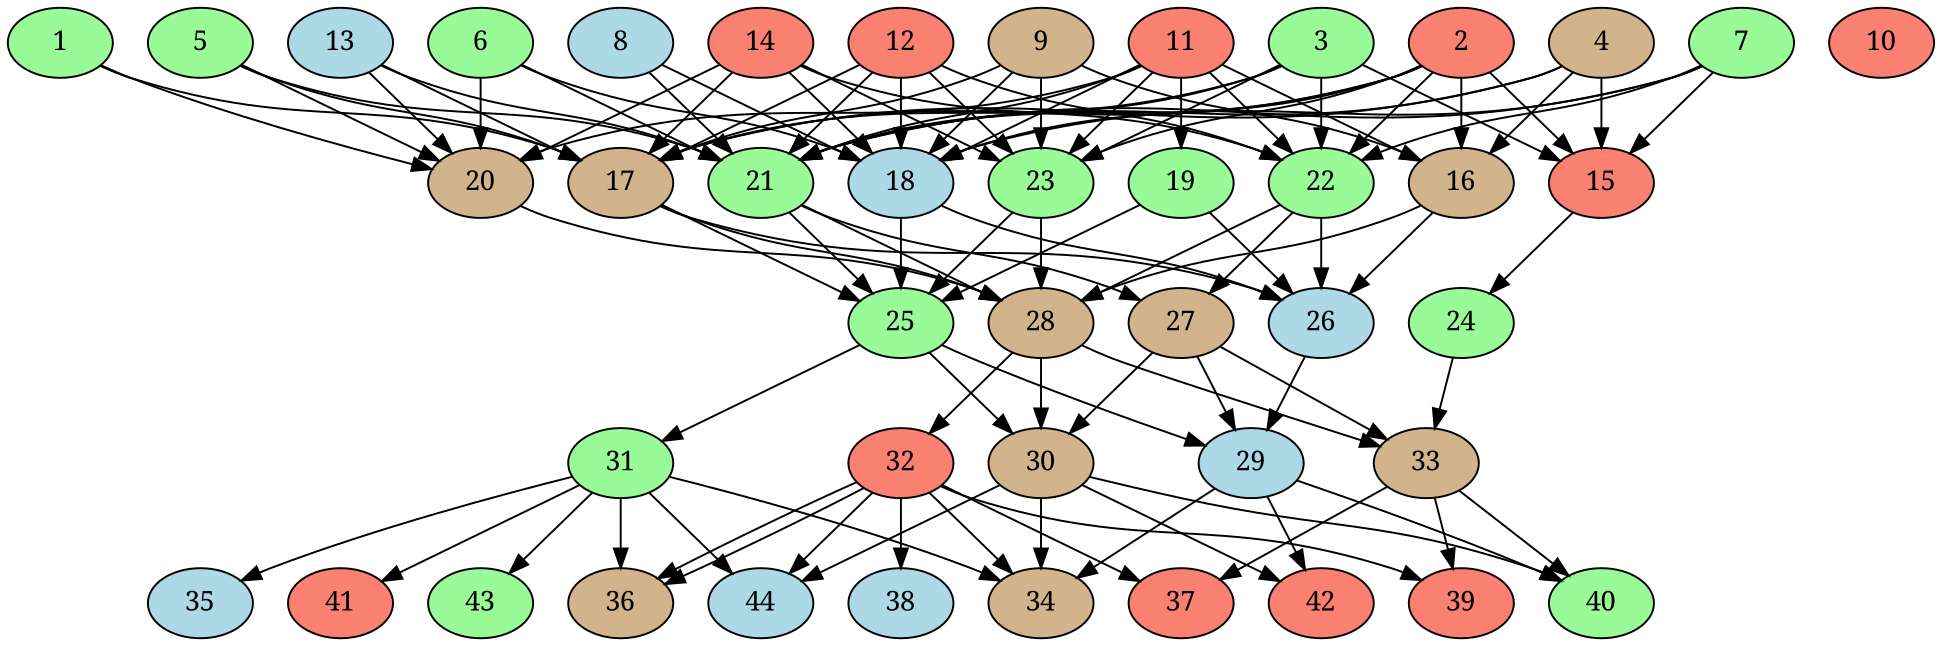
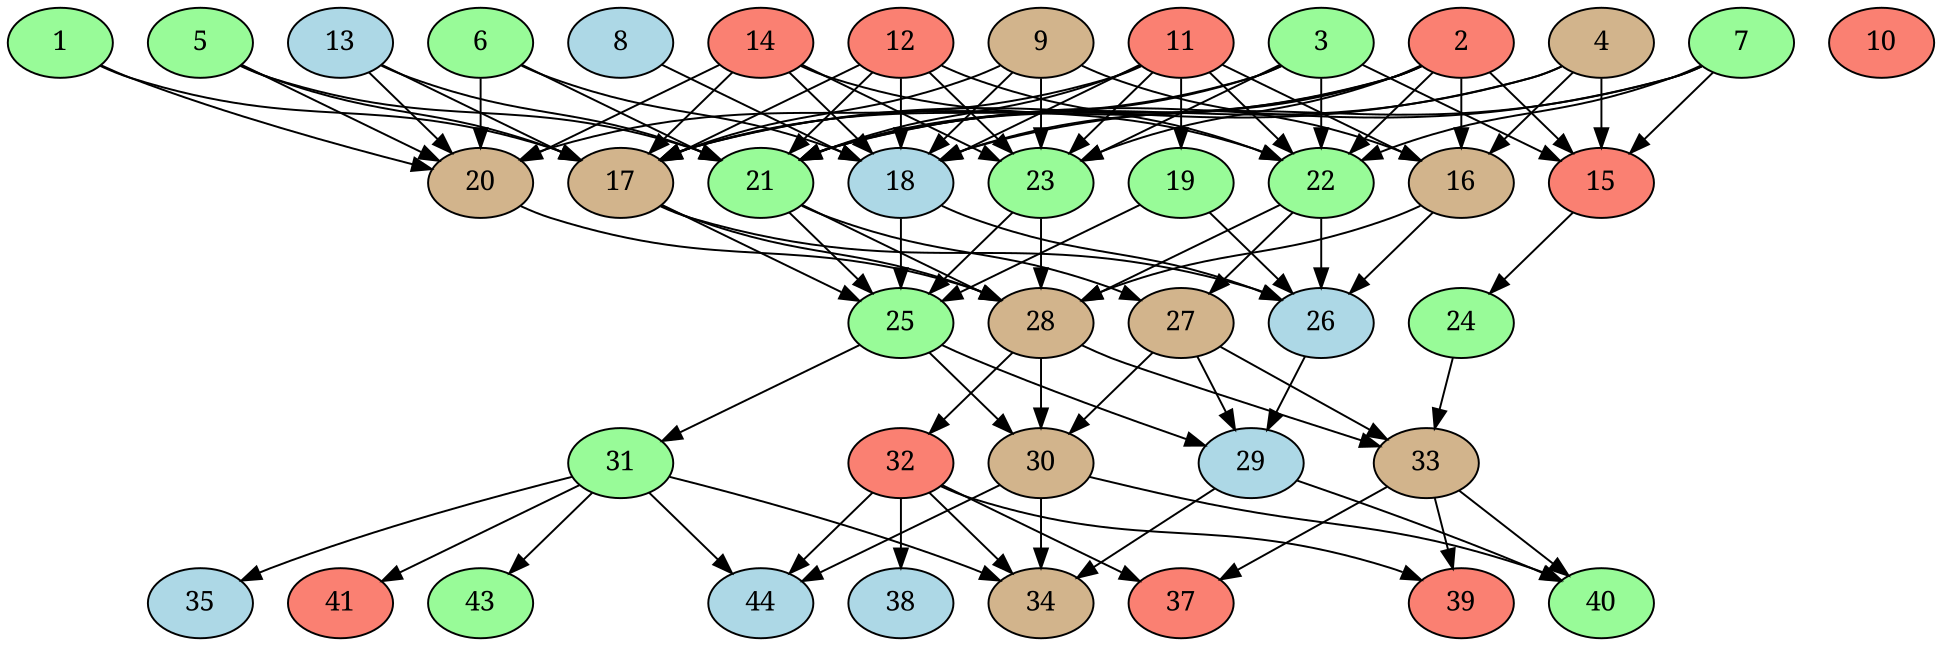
(684, 106) -> none
(621, 603) -> none
(1321, 603) -> none
